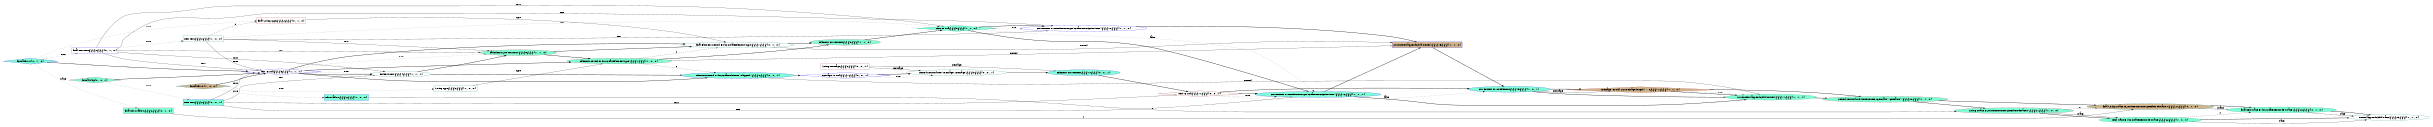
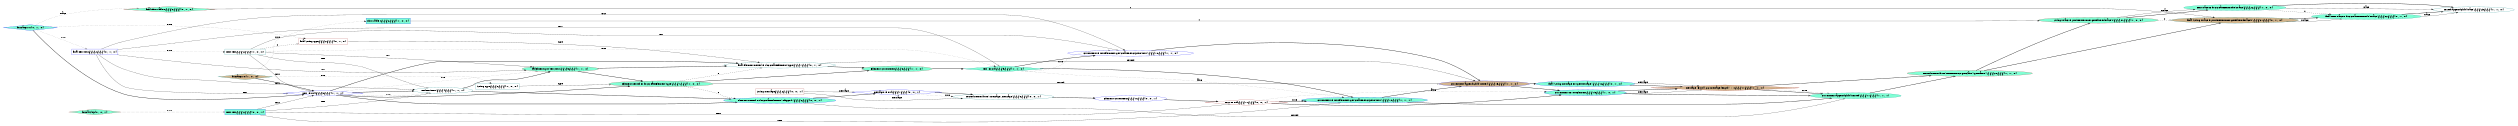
(1427, 45) -> (1484, 84)
none -> (344, 64)
(962, 67) -> (828, 92)
(1084, 73) -> (1131, 99)
(186, 77) -> none
none -> (1585, 84)
(148, 111) -> (169, 9)
